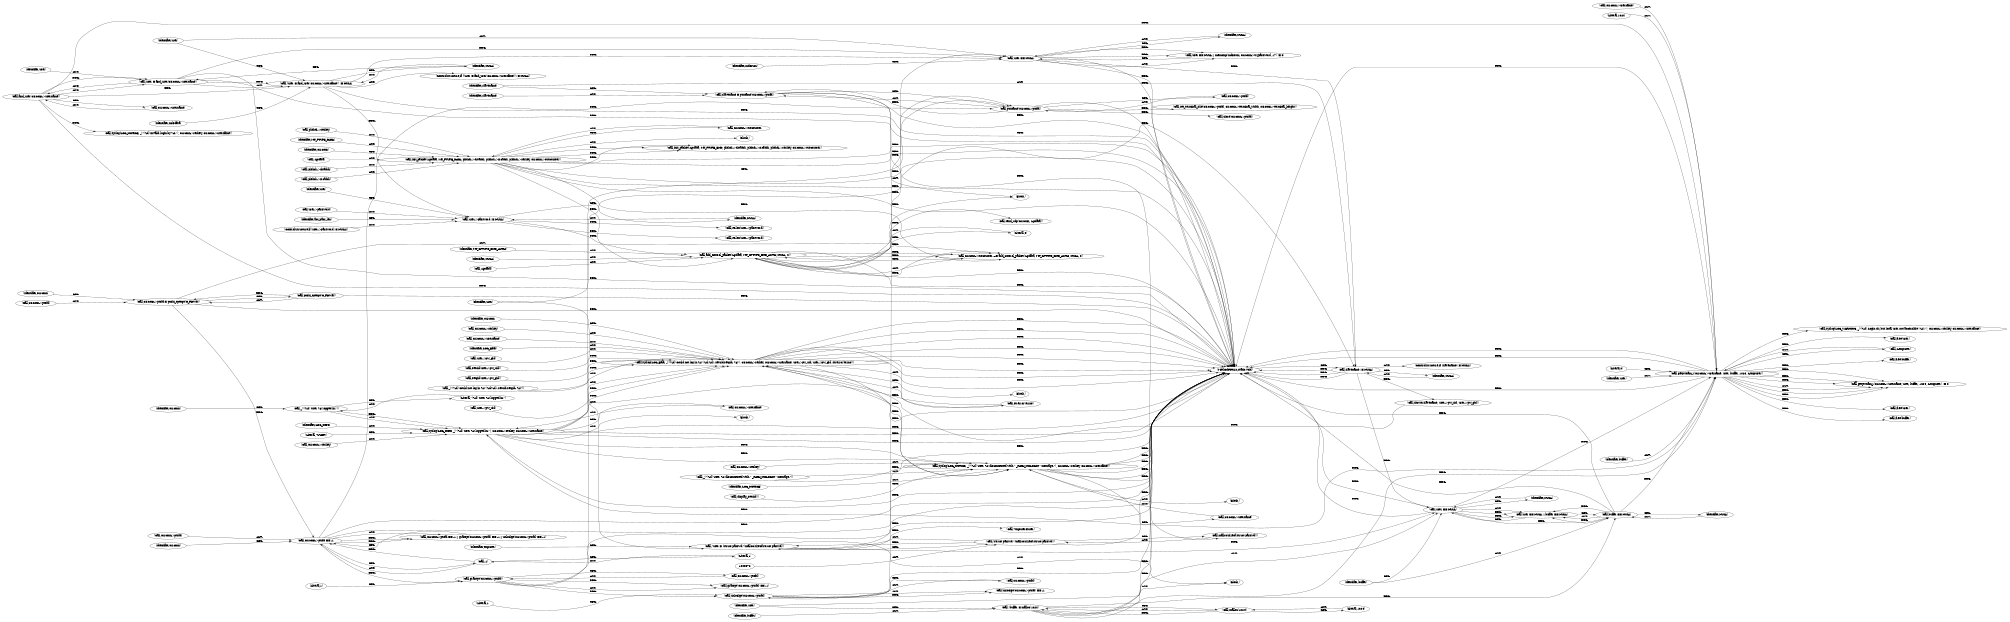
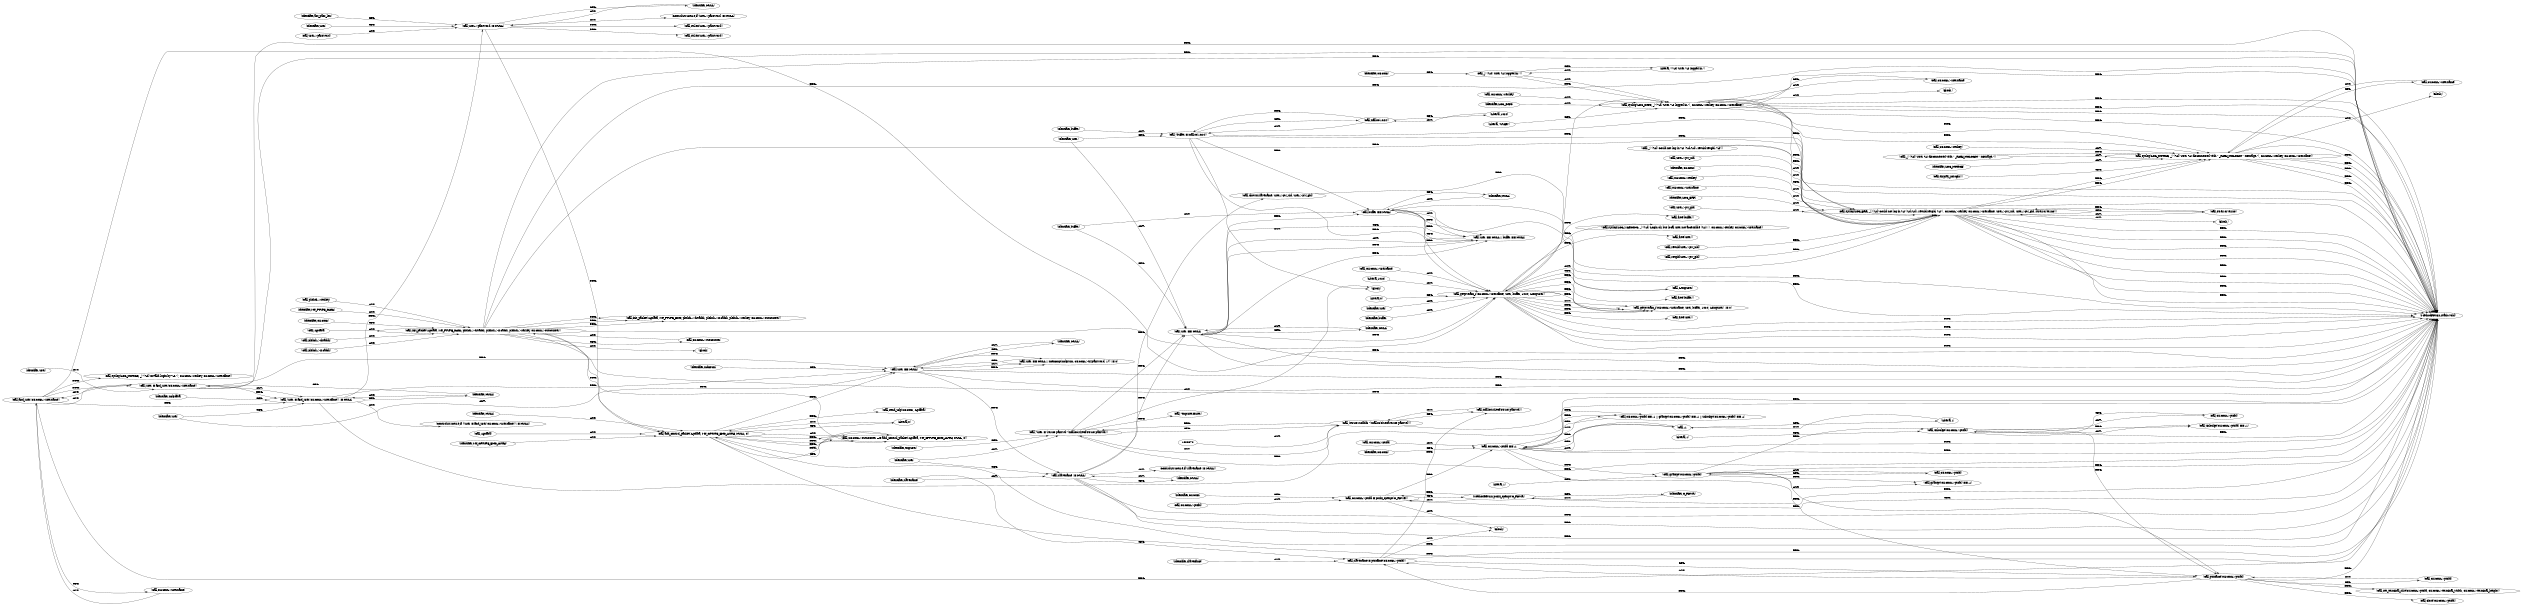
(403, 225) -> (587, 22)
(316, 296) -> (1499, 497)
(1296, 367) -> none
none -> (1682, 494)
(745, 497) -> (1948, 177)
(1021, 542) -> (1376, 423)
